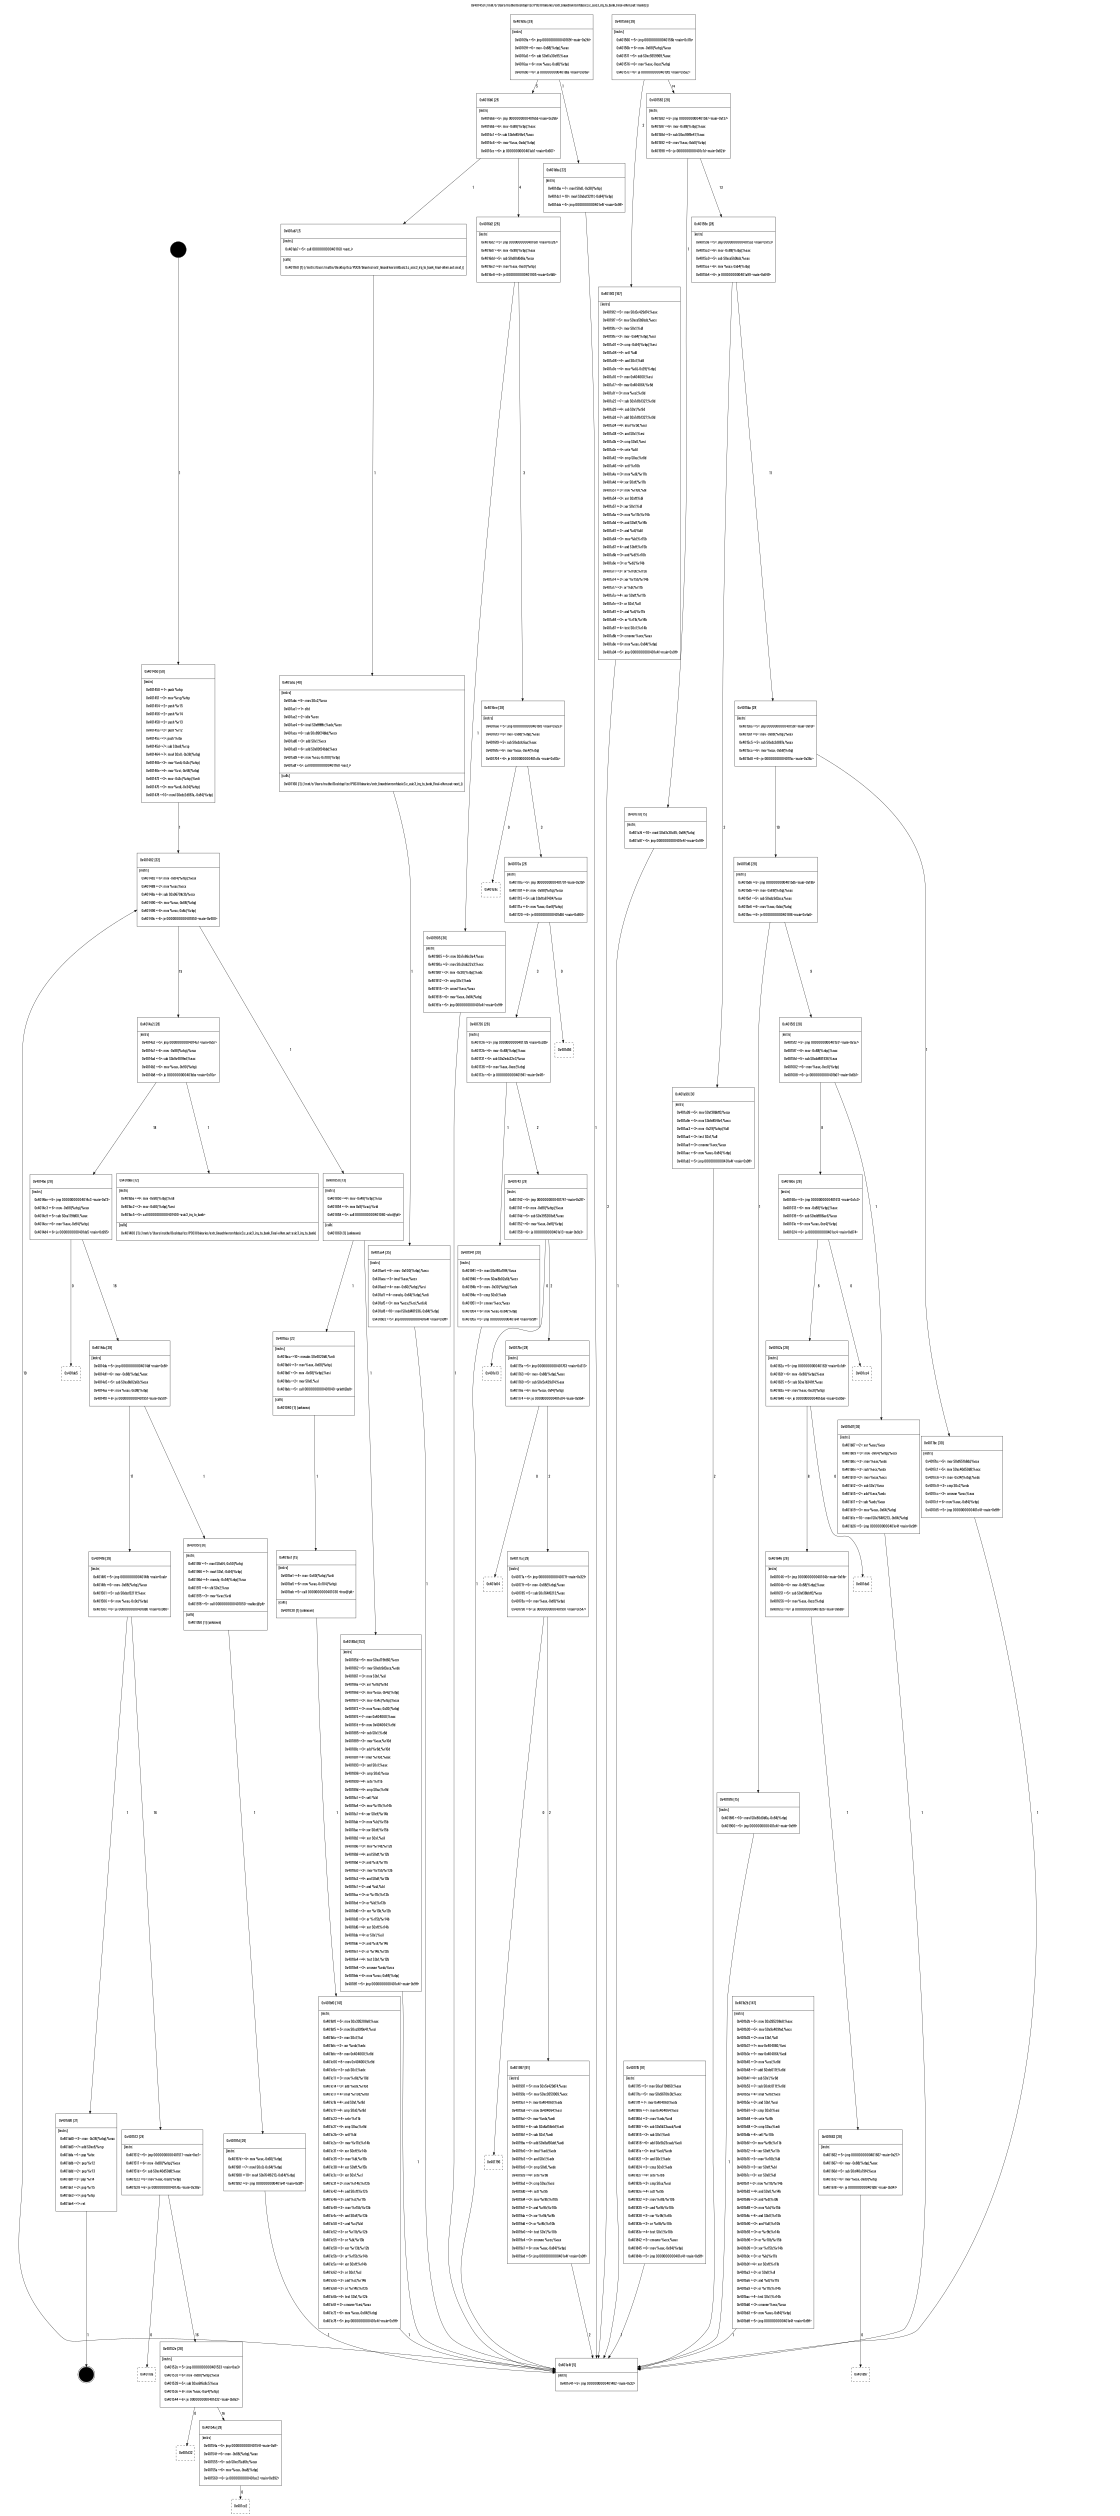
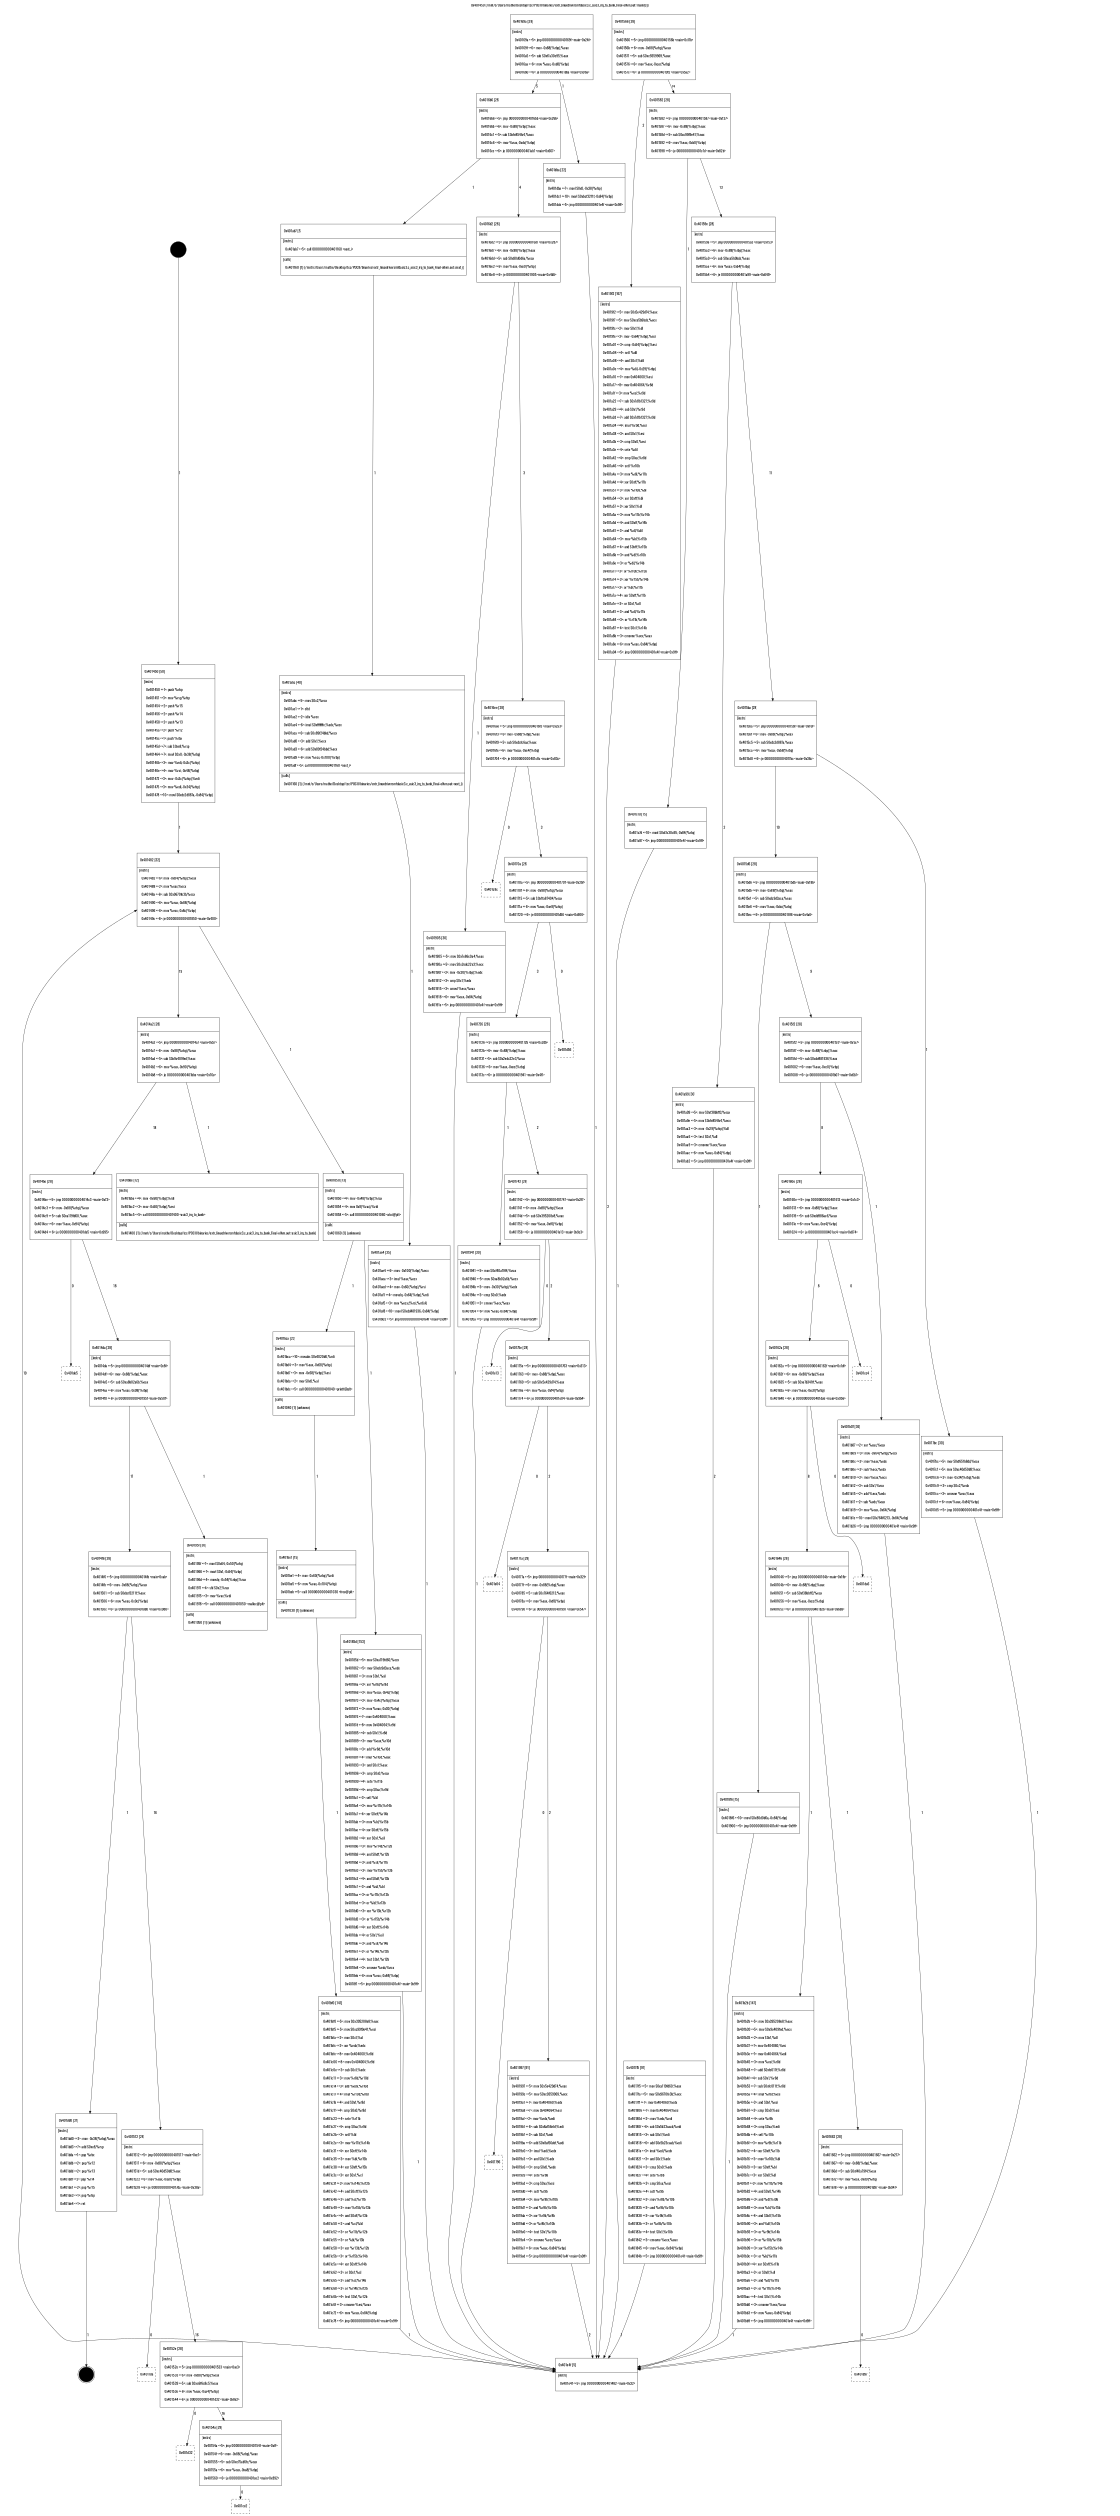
none -> (809, 1805)
(265, 2162) -> none
